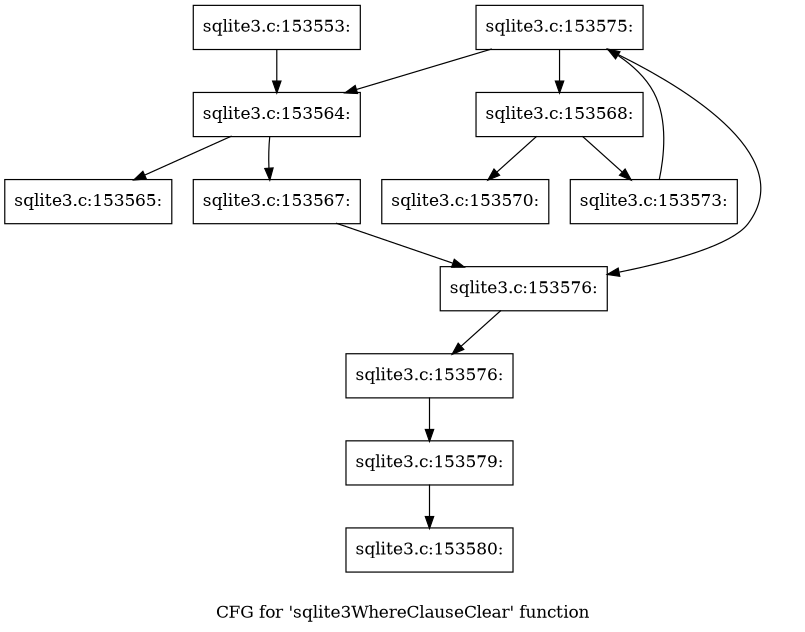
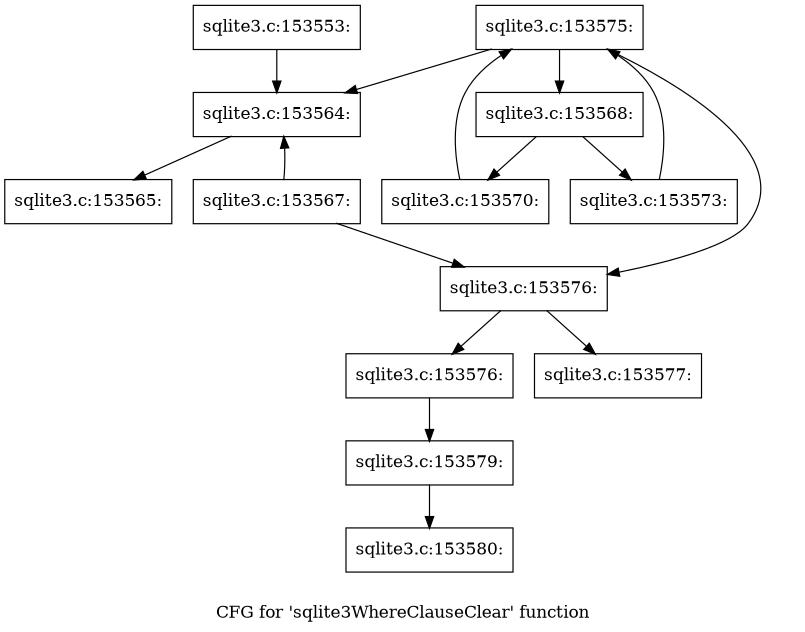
none -> (459, 110)
(269, 152) -> (285, 164)
none -> (618, 376)
